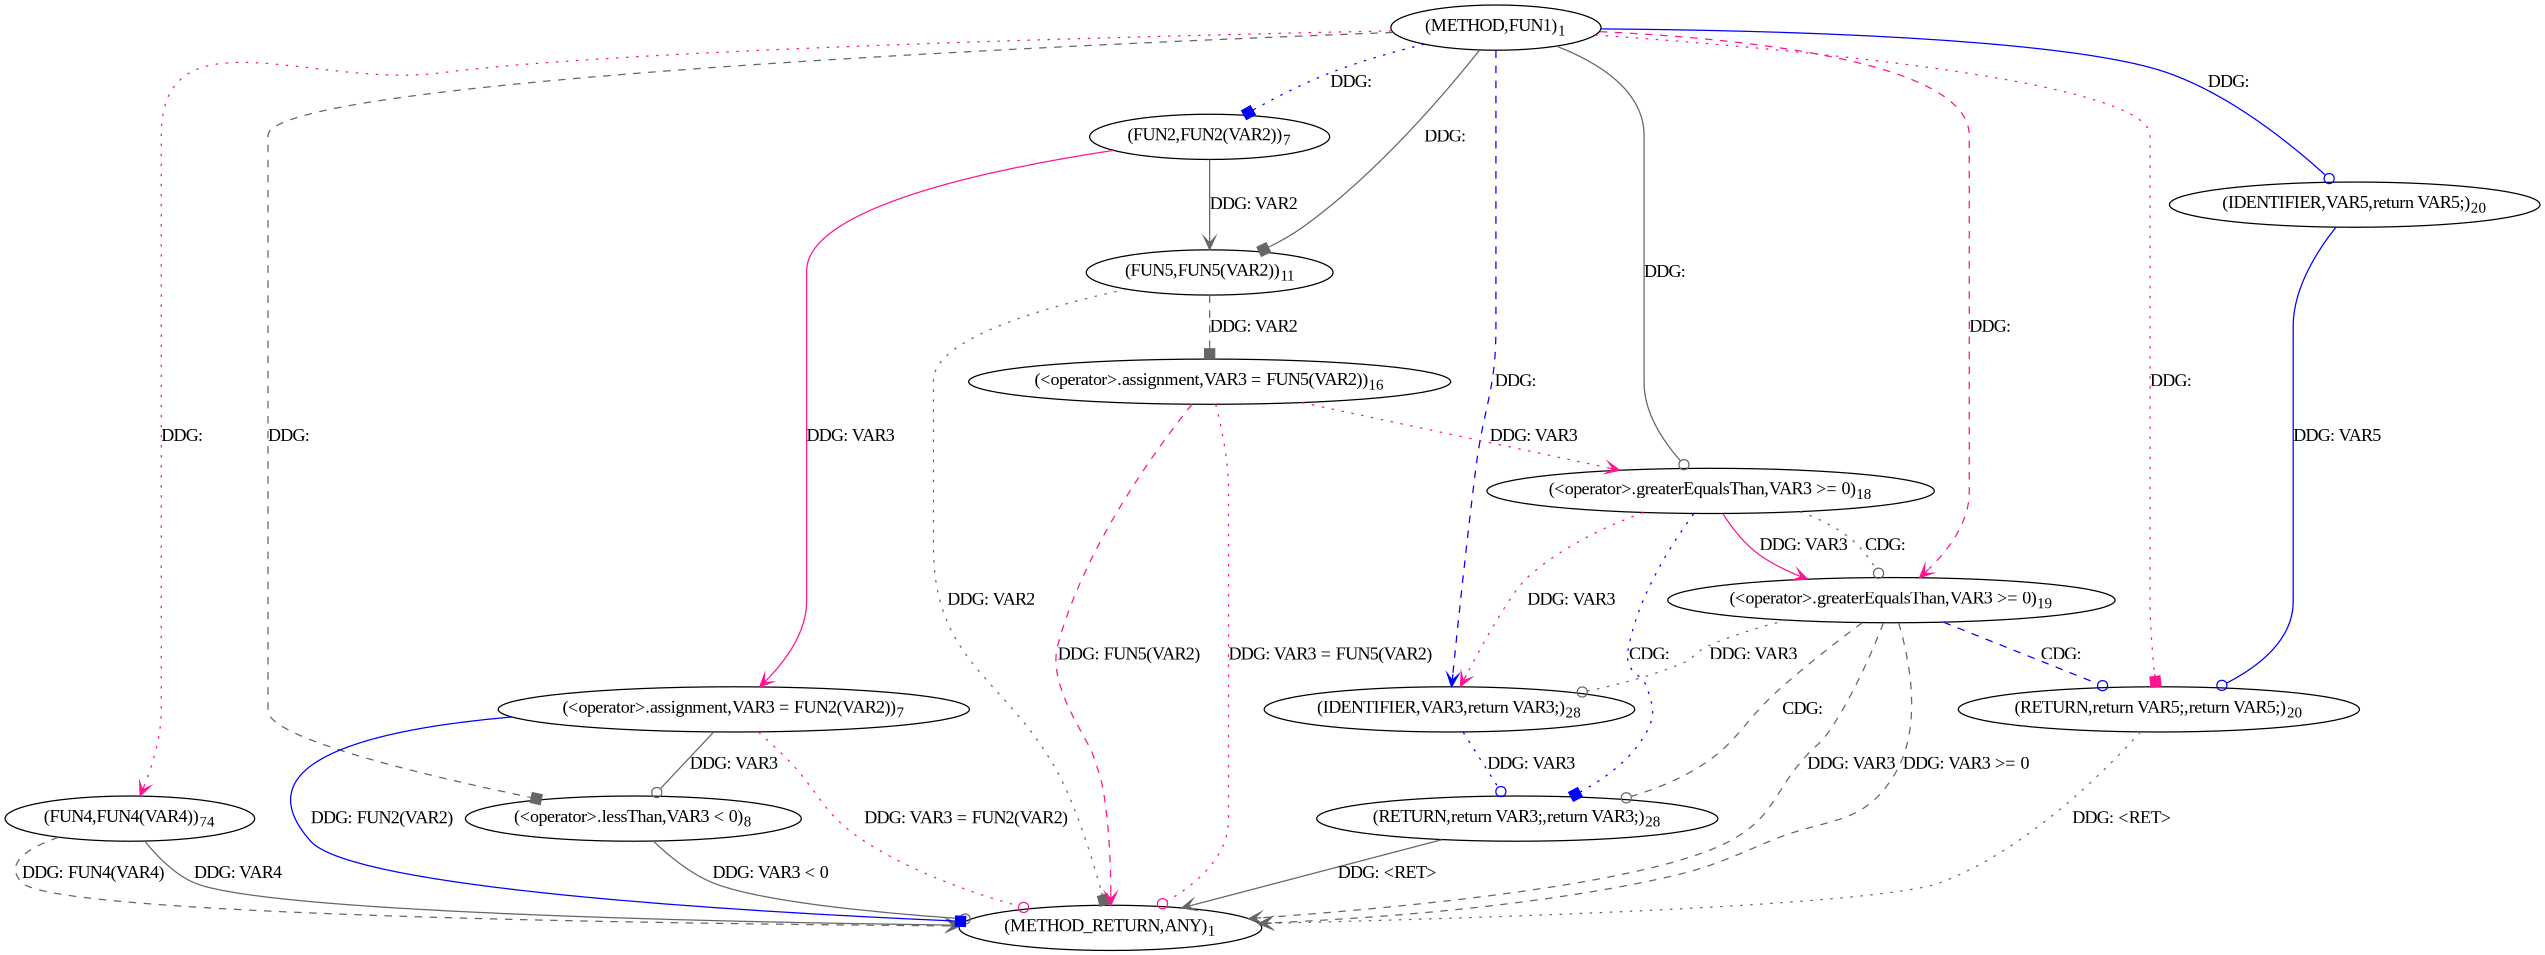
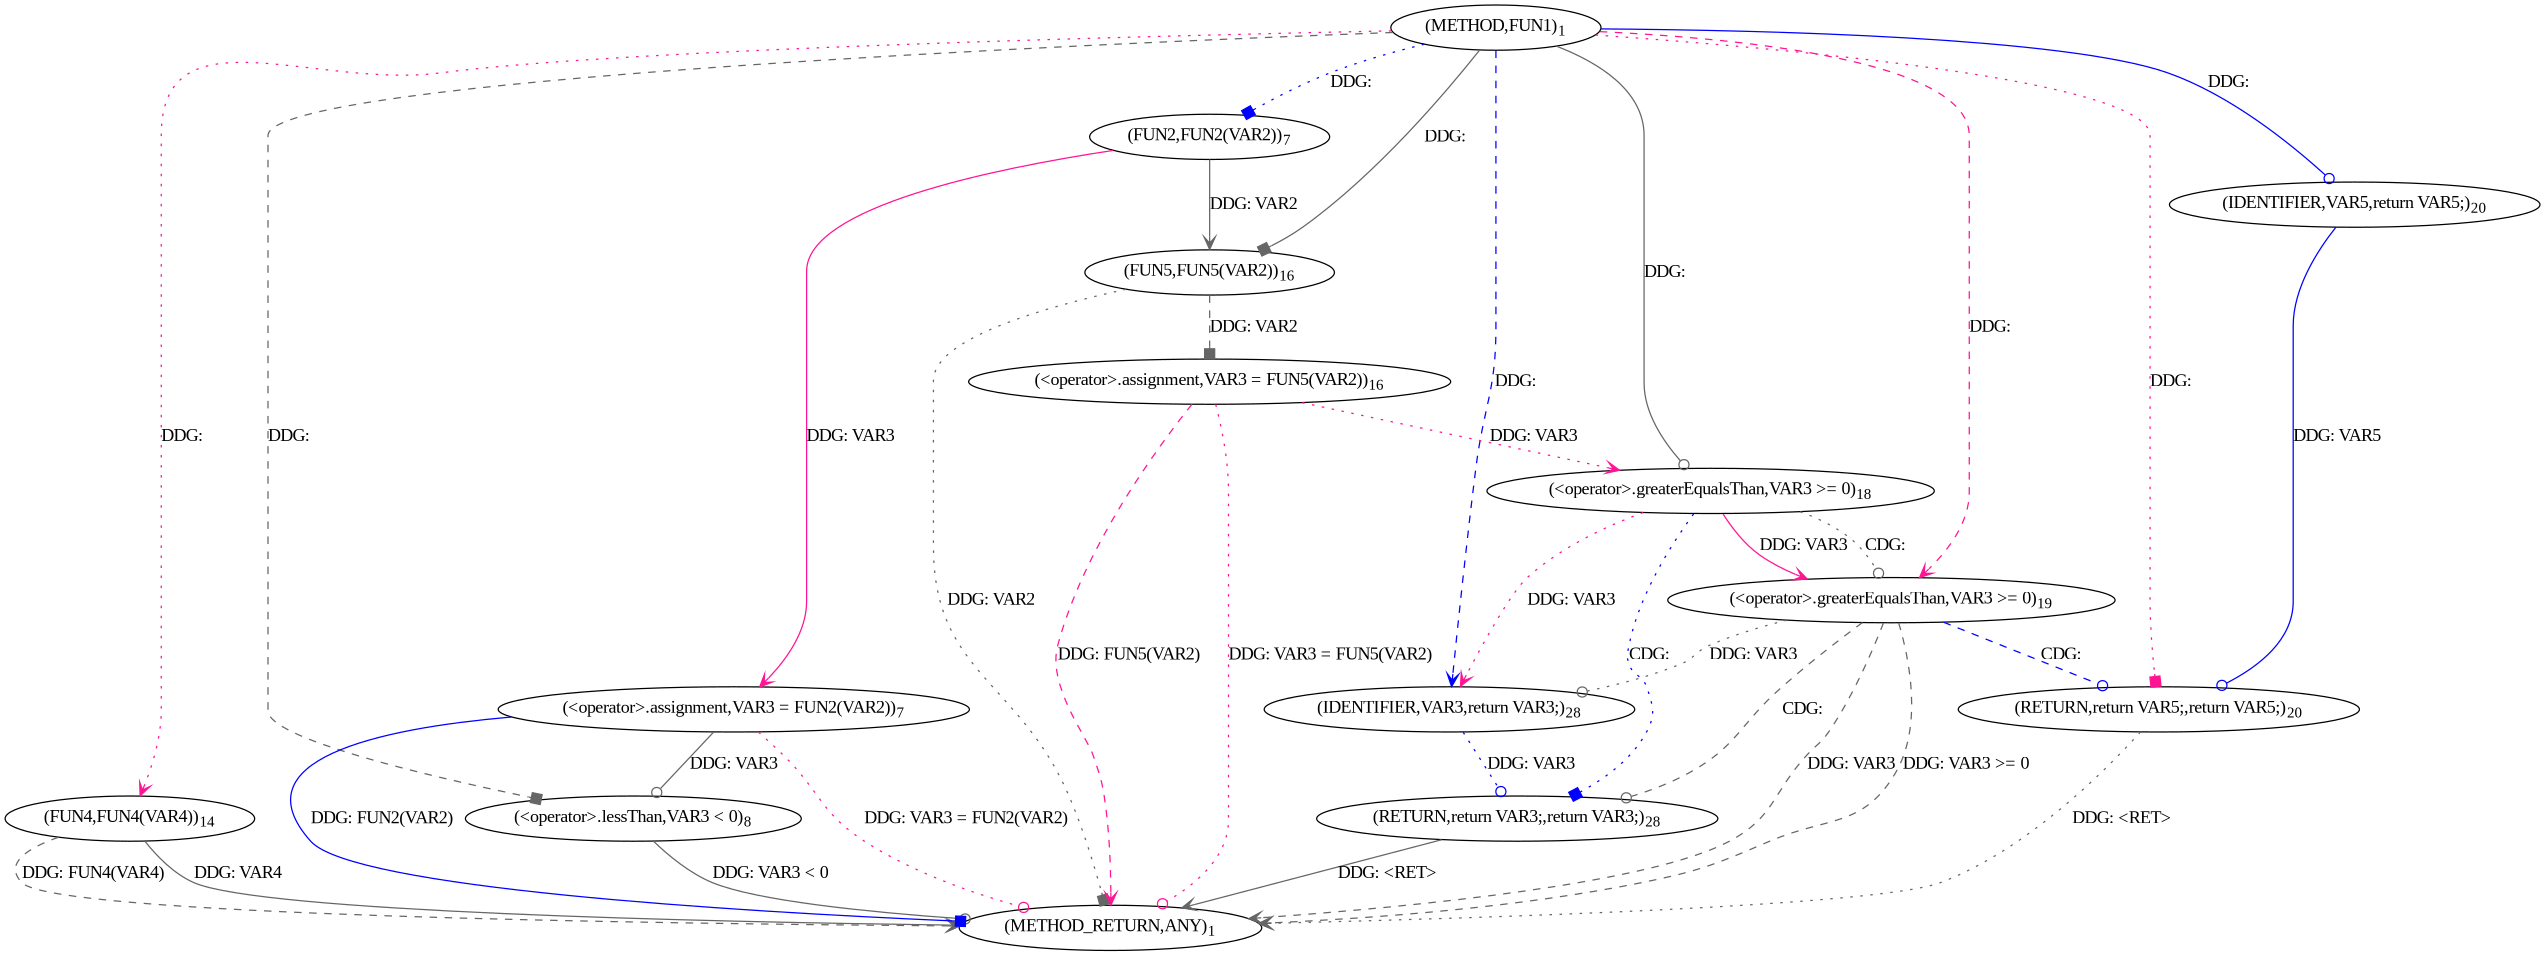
(1287, 271) -> (1287, 271)
(208, 817) -> (208, 817)
